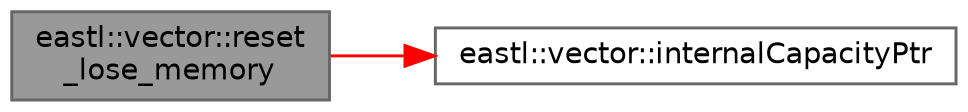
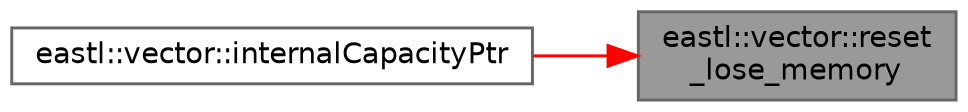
(368, 56) -> (570, 56)
